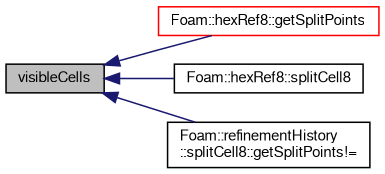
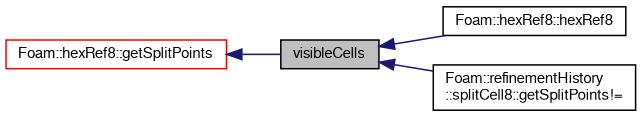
(165, 48) -> (261, 54)
(269, 79) -> (534, 21)
